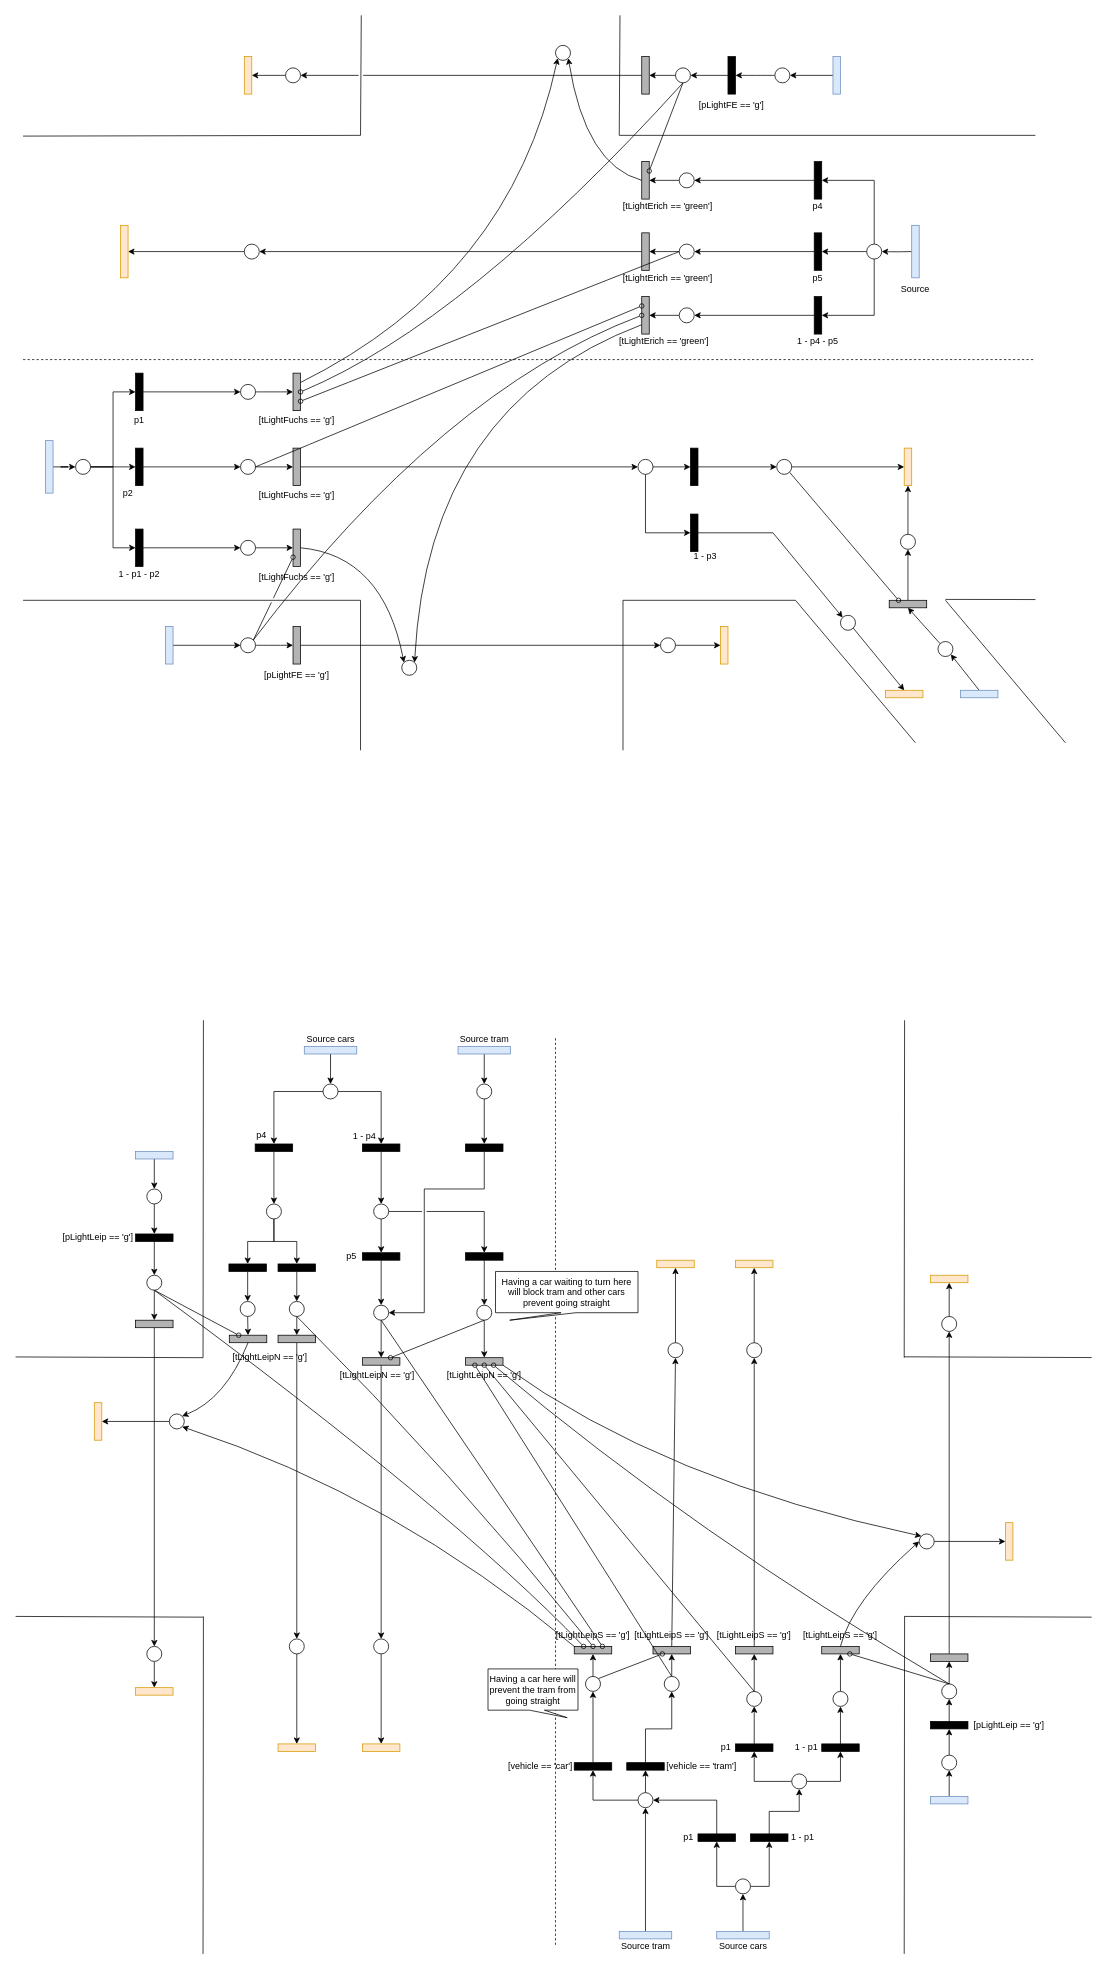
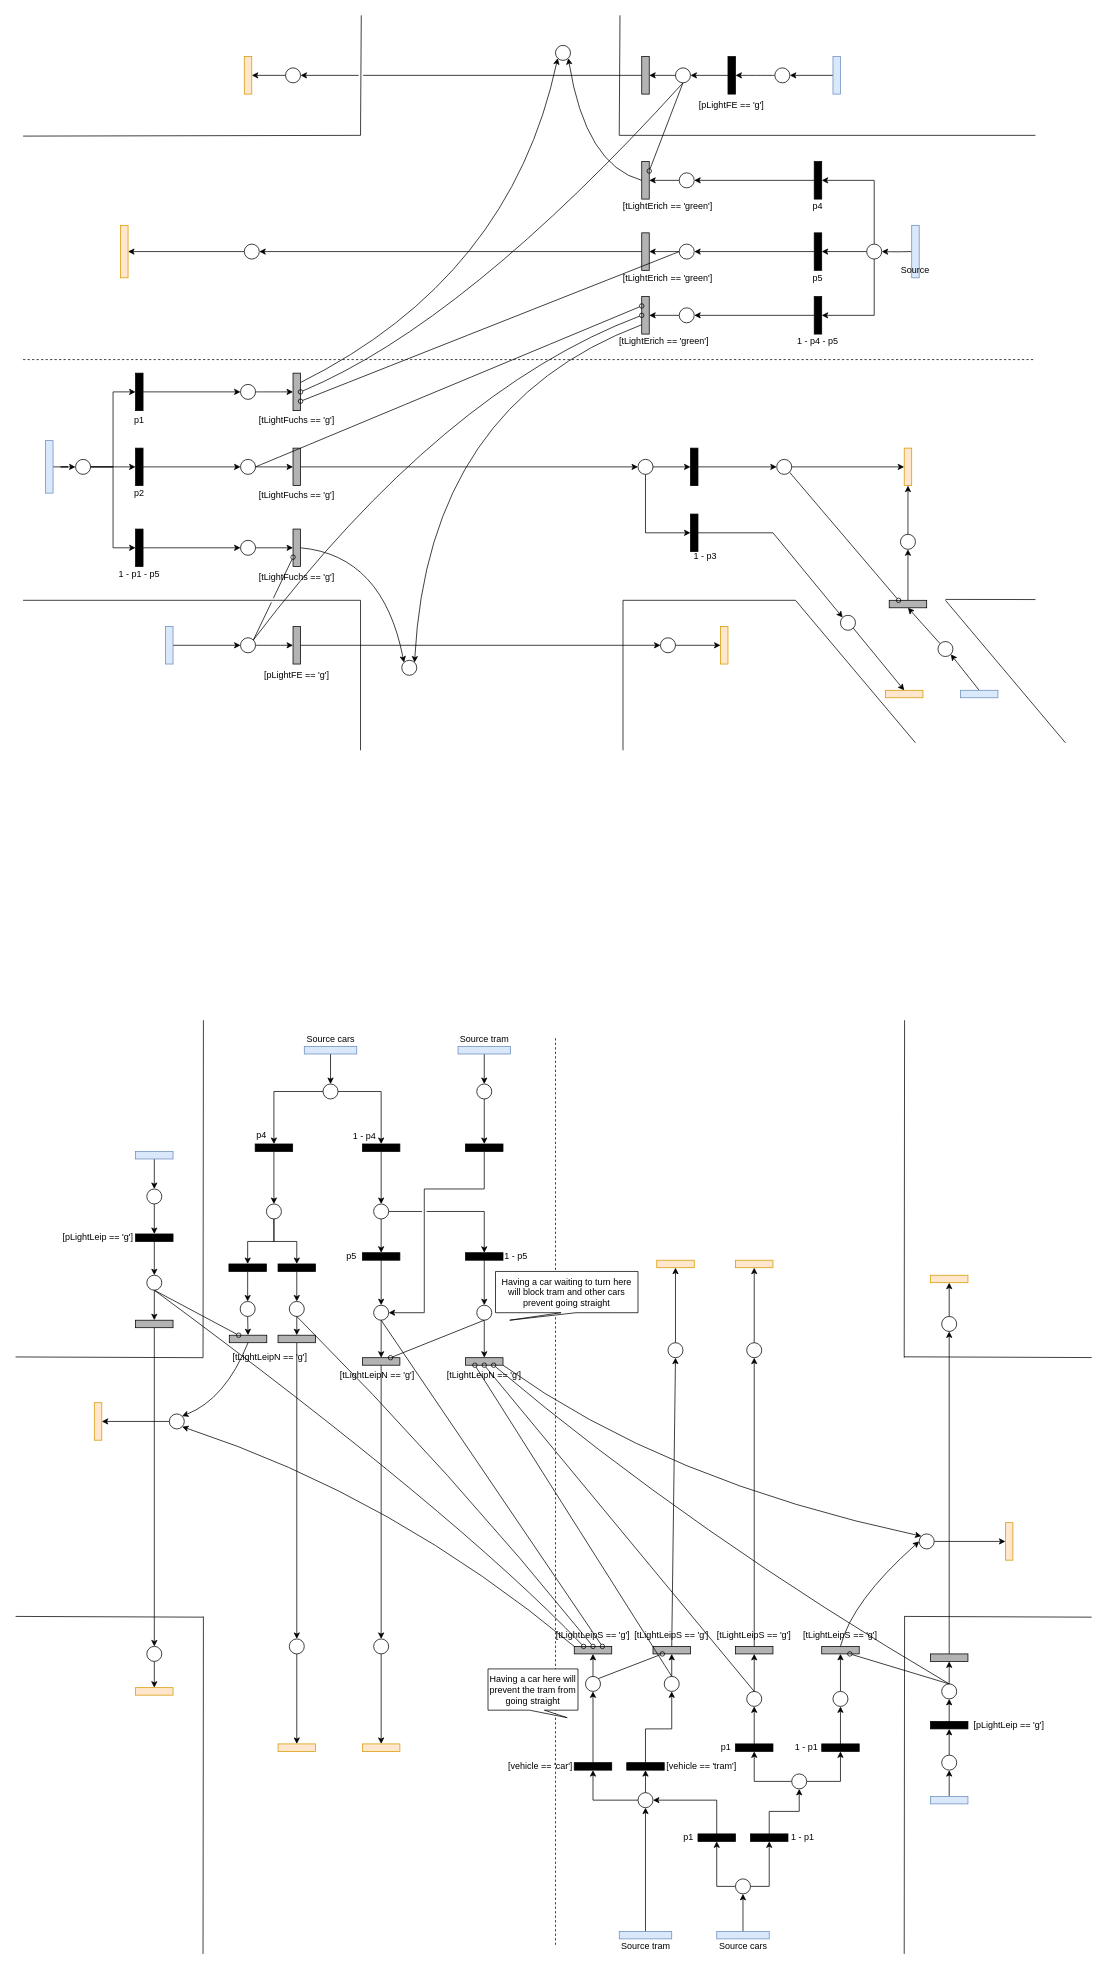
(915, 289) -> (915, 270)
(128, 493) -> (139, 493)
(139, 574) -> (139, 574)
none -> (516, 1257)
